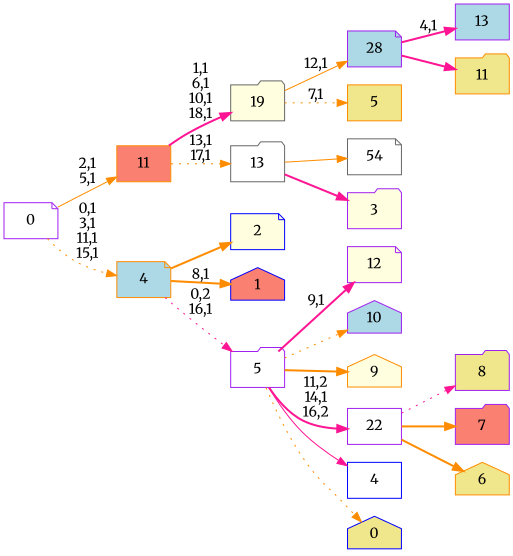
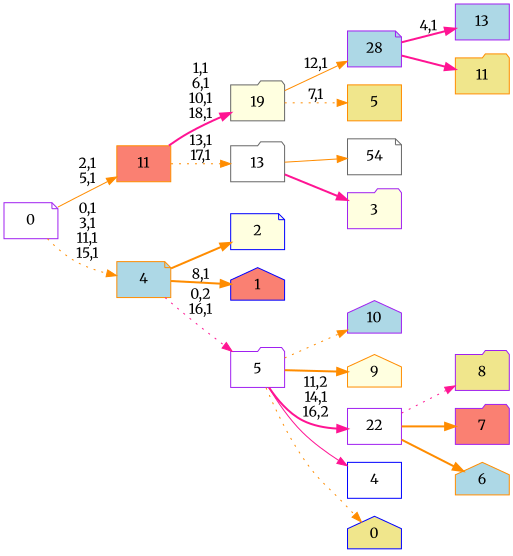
(374, 265) -> none
(482, 480) -> (482, 480)
